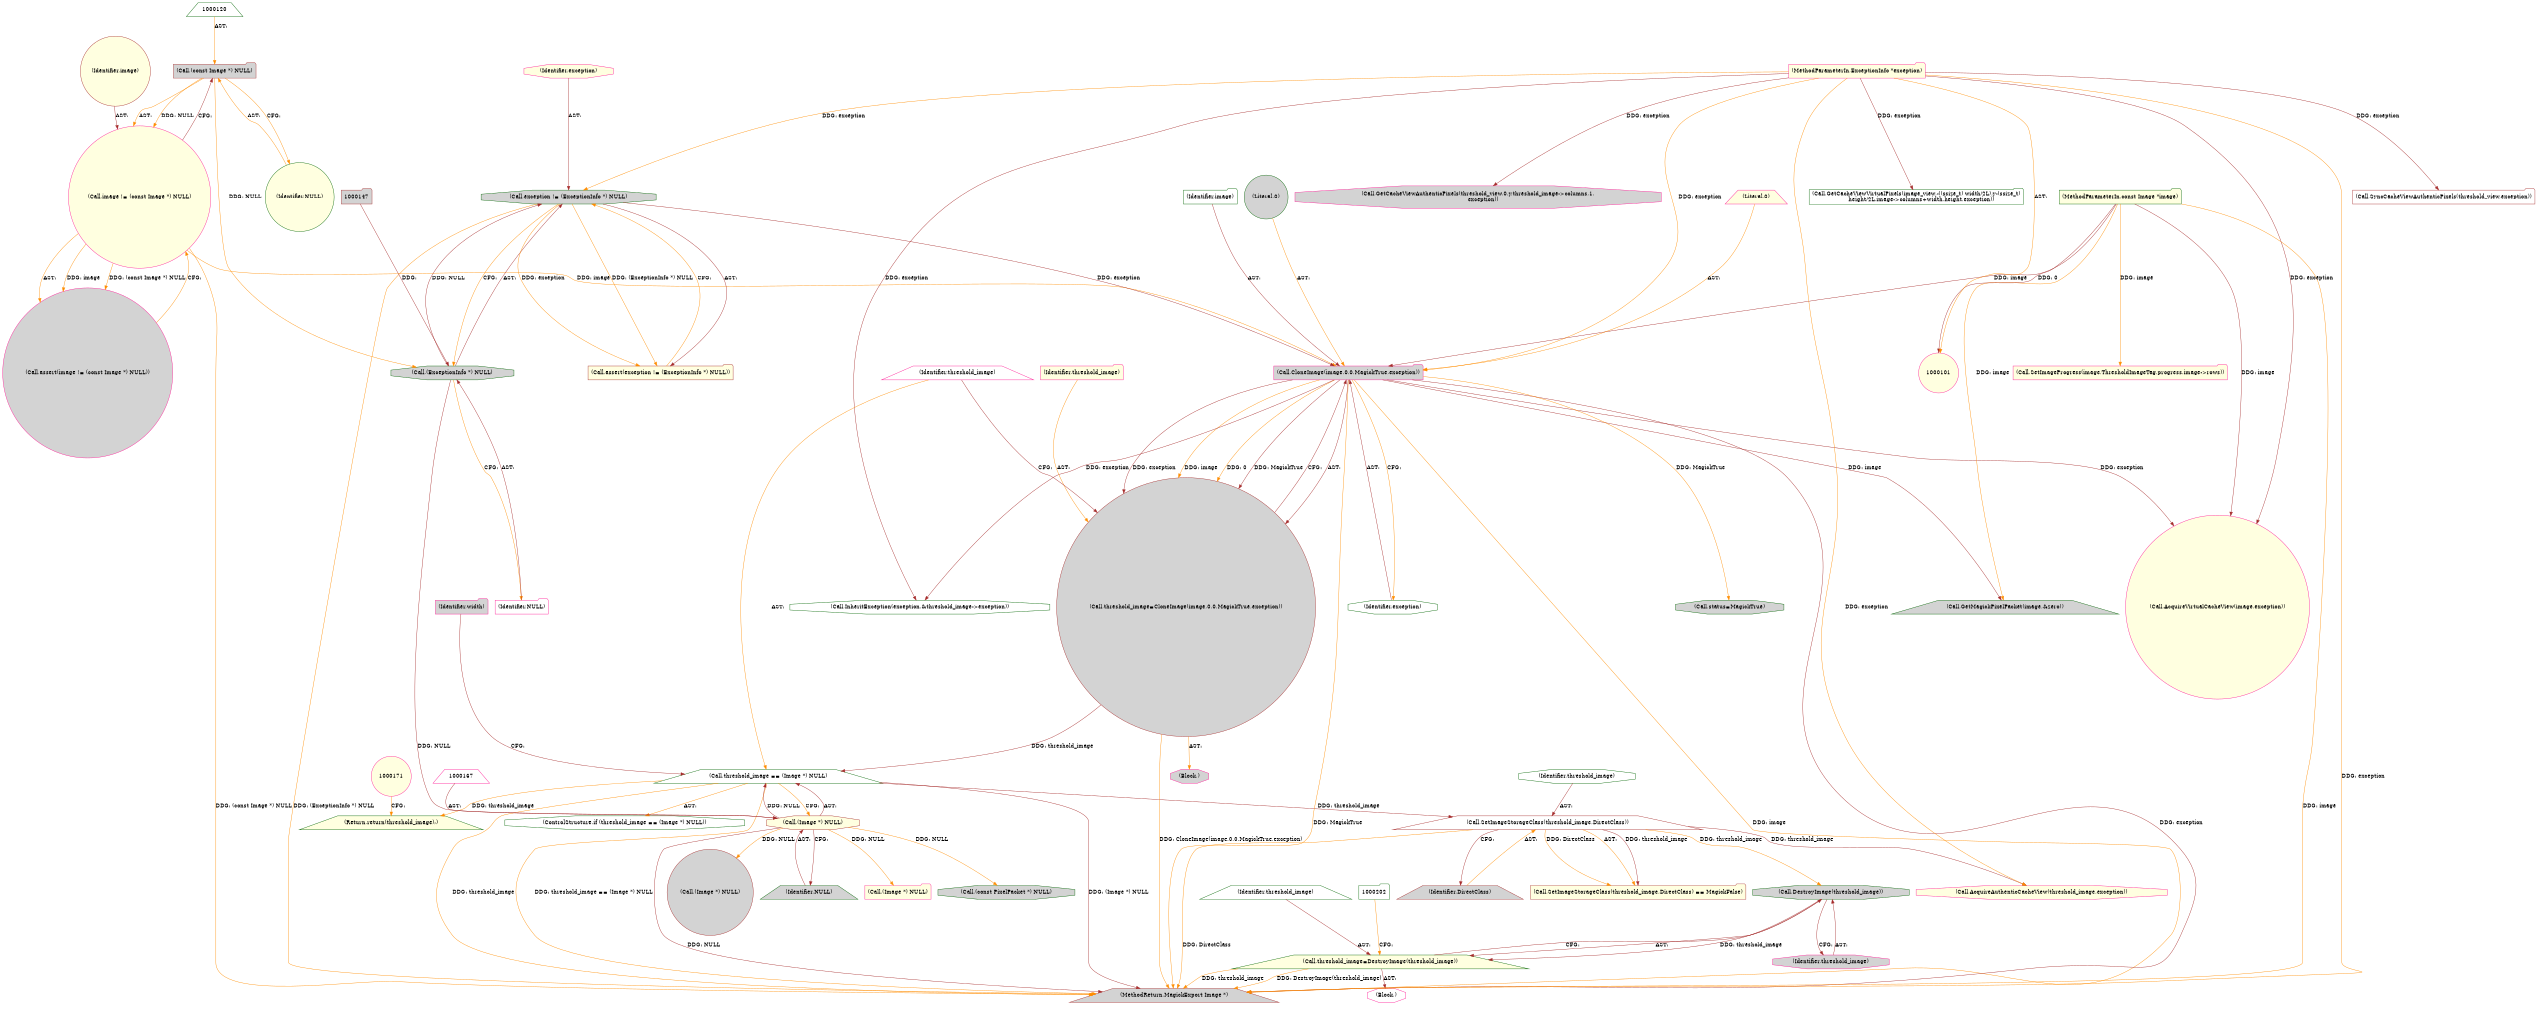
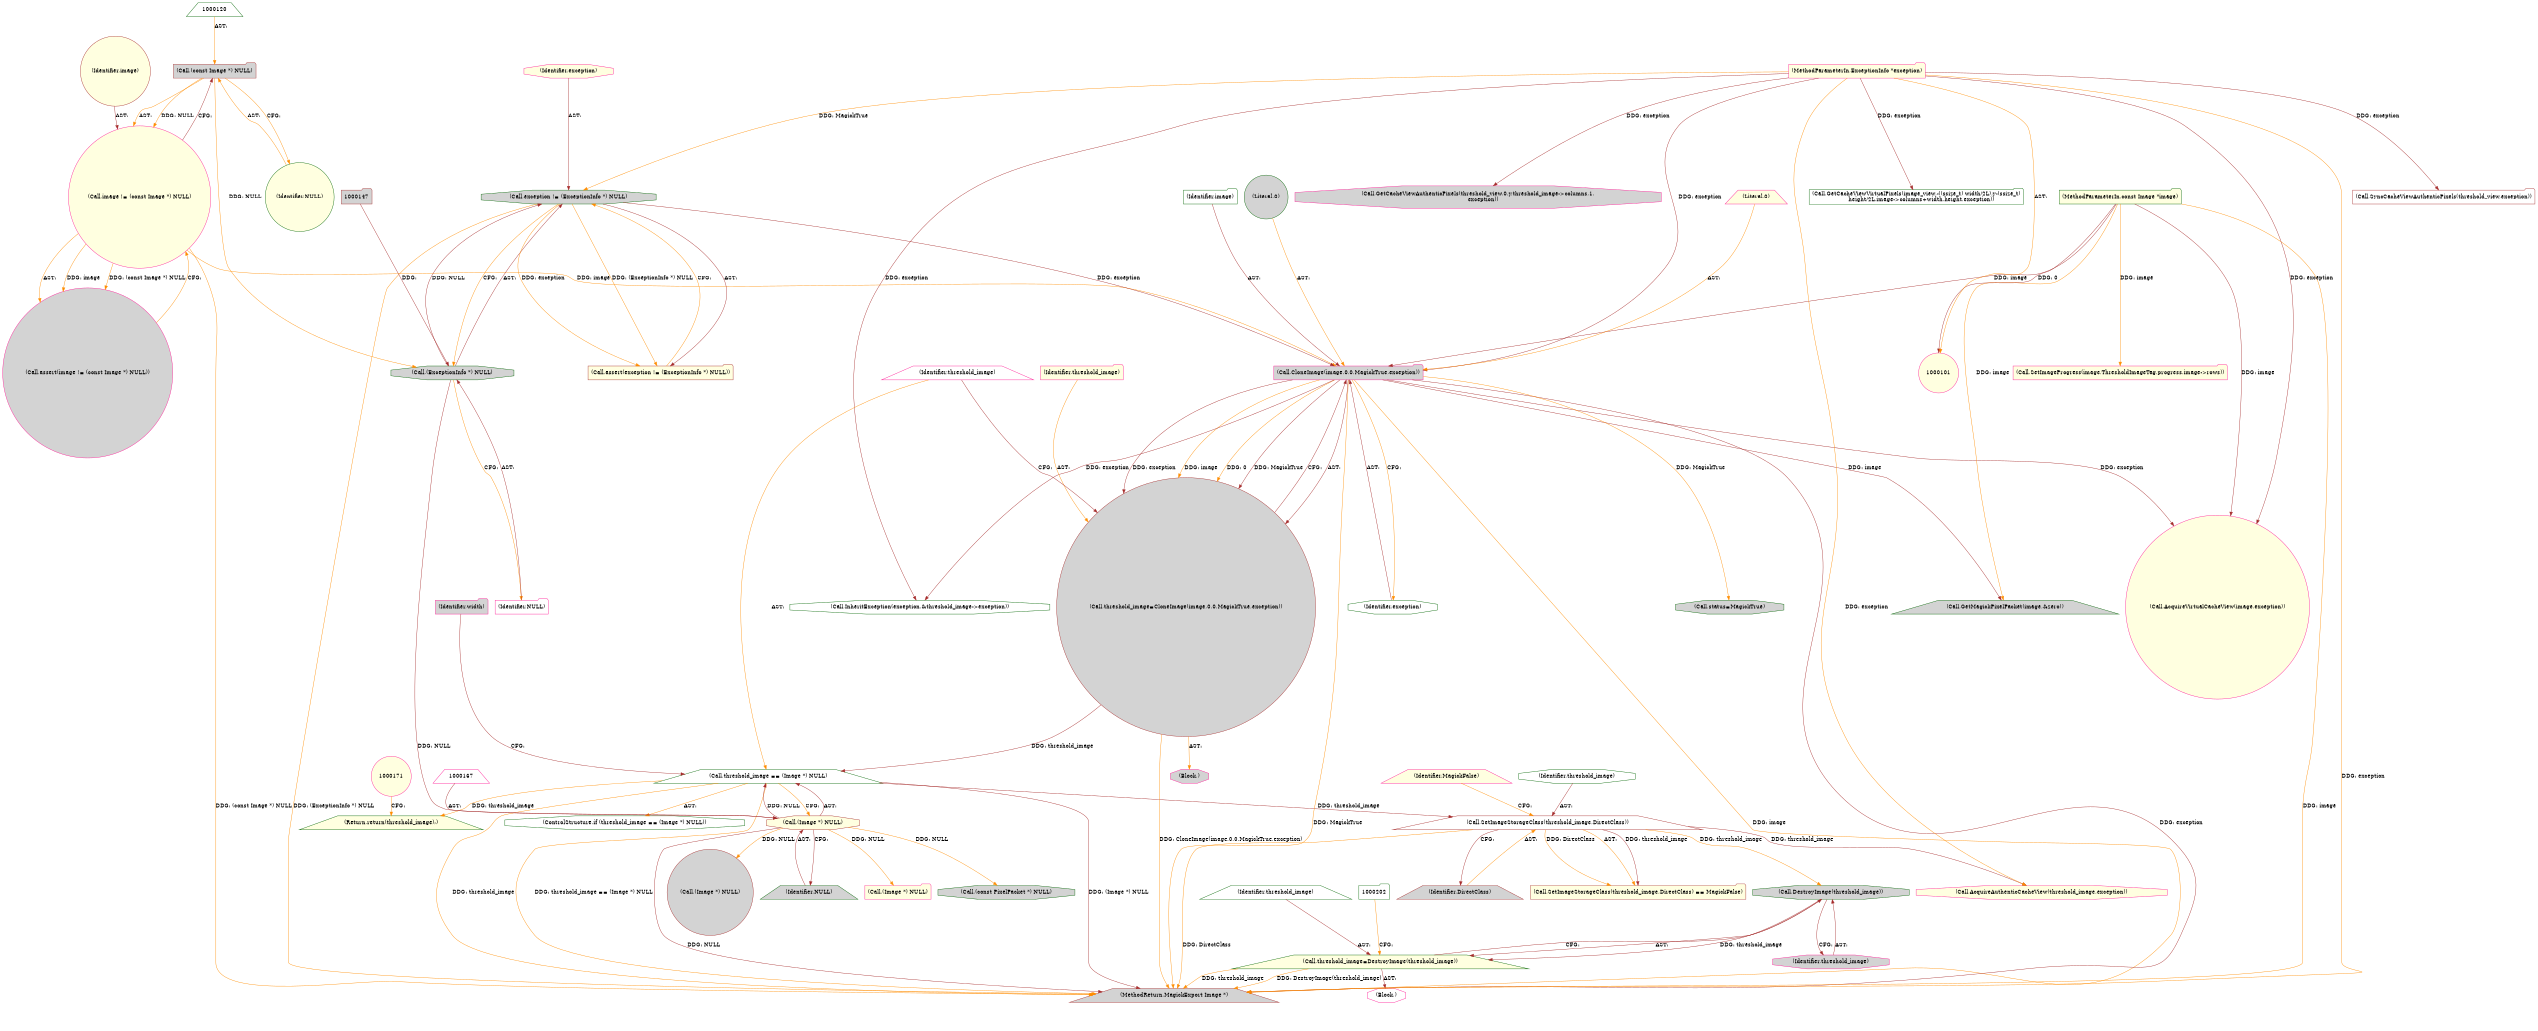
(844, 116) -> (844, 116)
(1673, 253) -> (1673, 253)
none -> (1447, 776)
